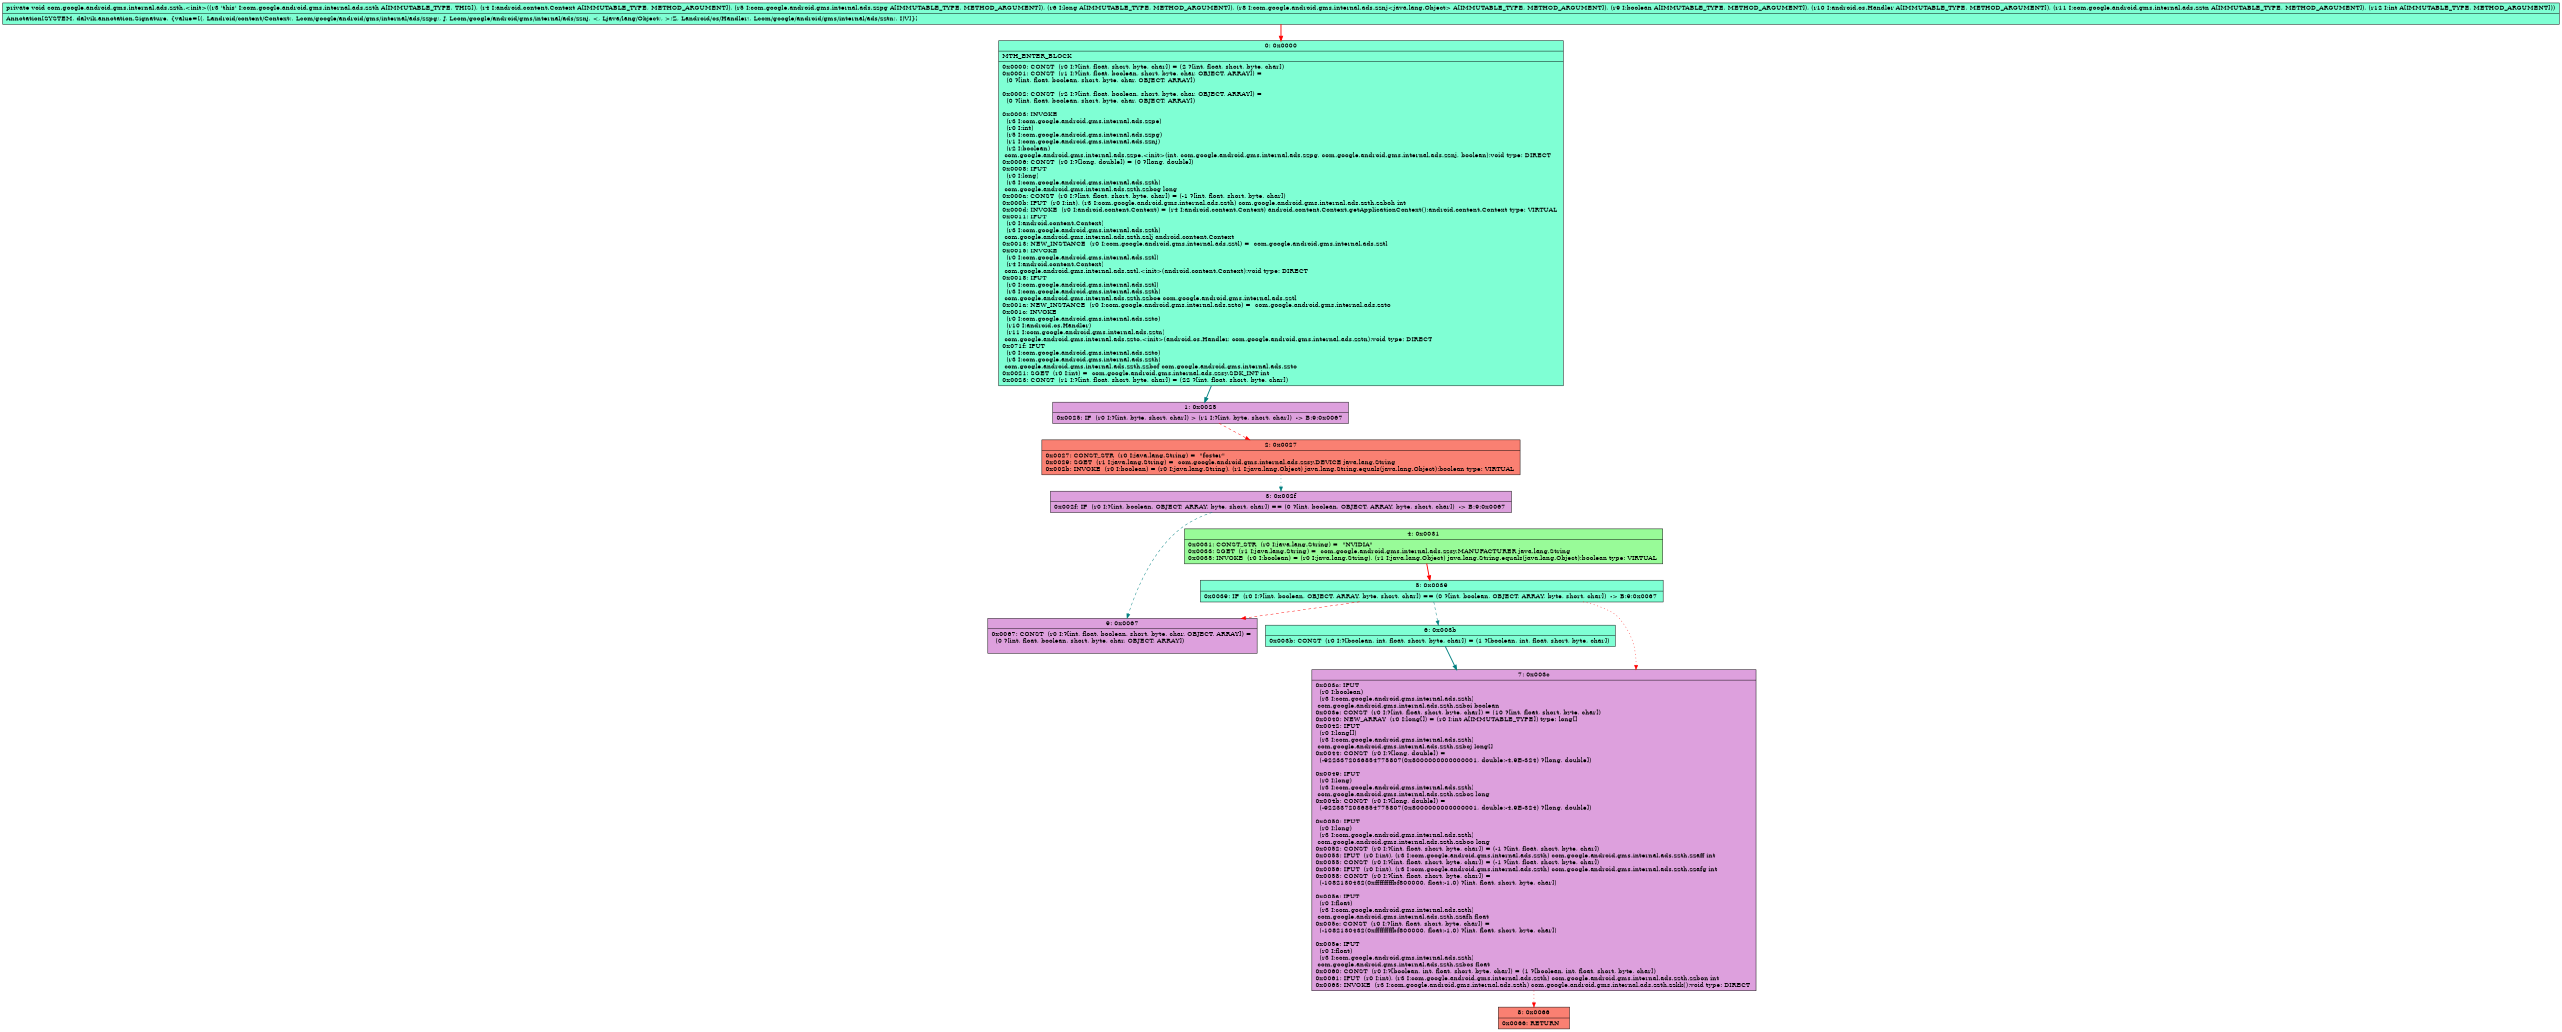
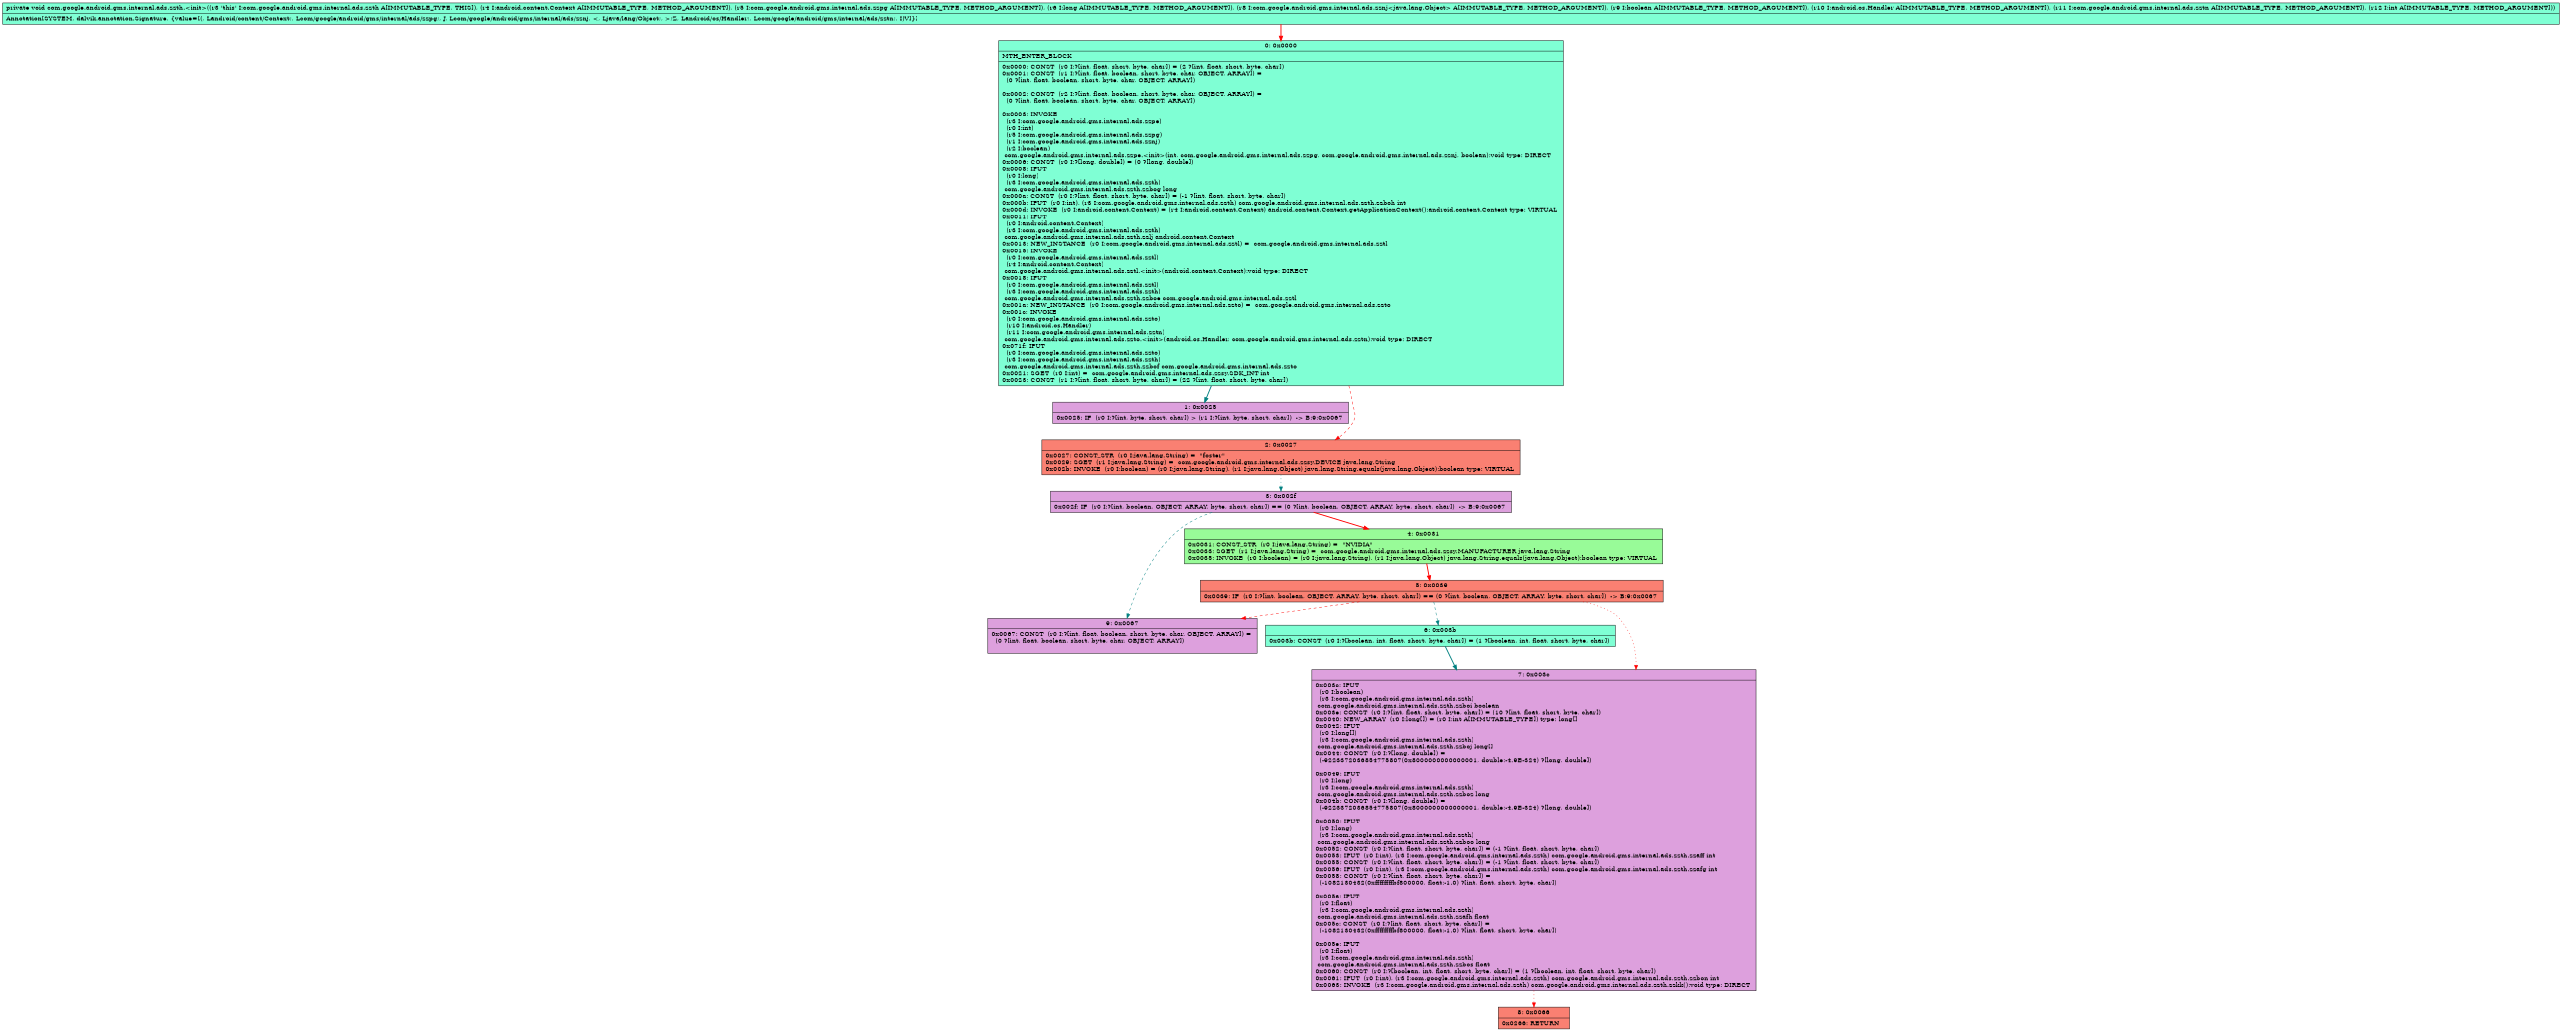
(1232, 431) -> (1355, 414)
none -> (1339, 520)
(1432, 591) -> (1432, 591)
(1534, 1023) -> (1534, 1023)
